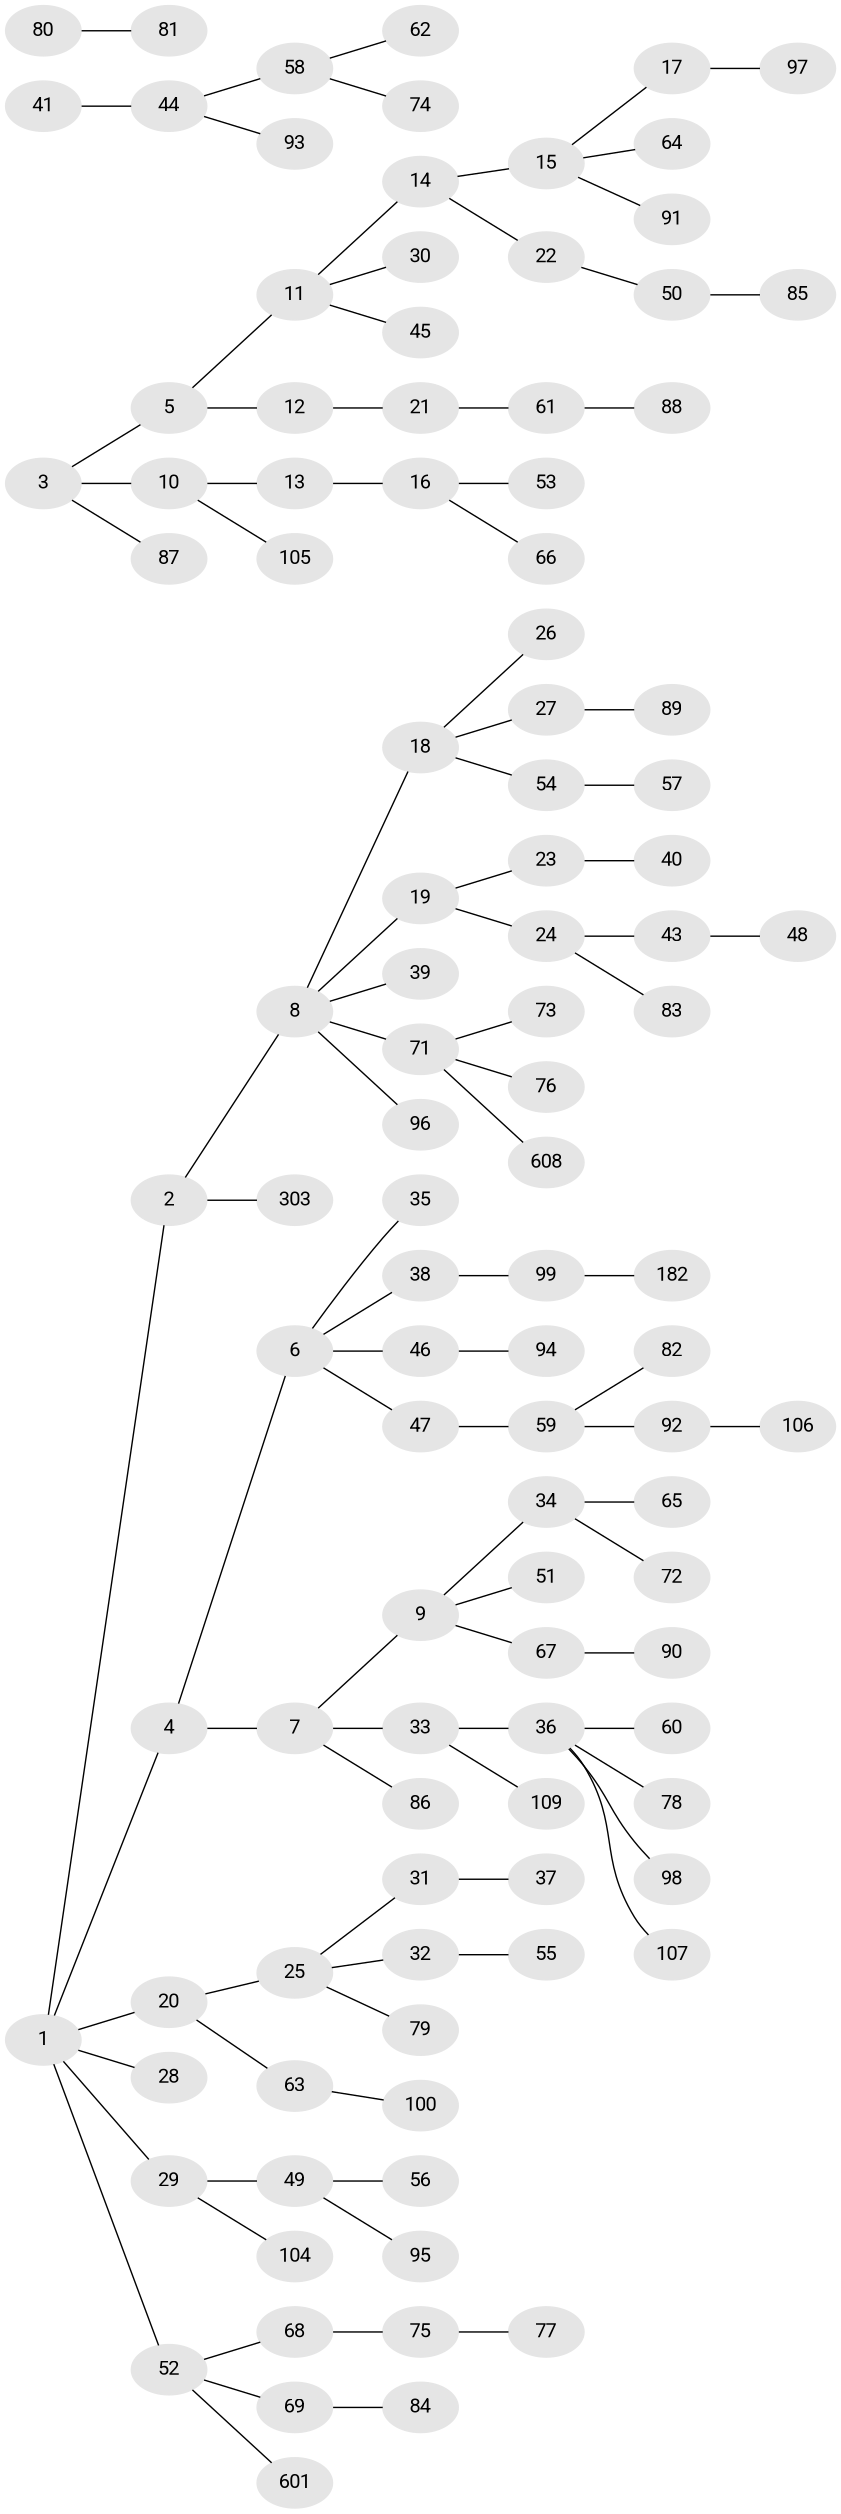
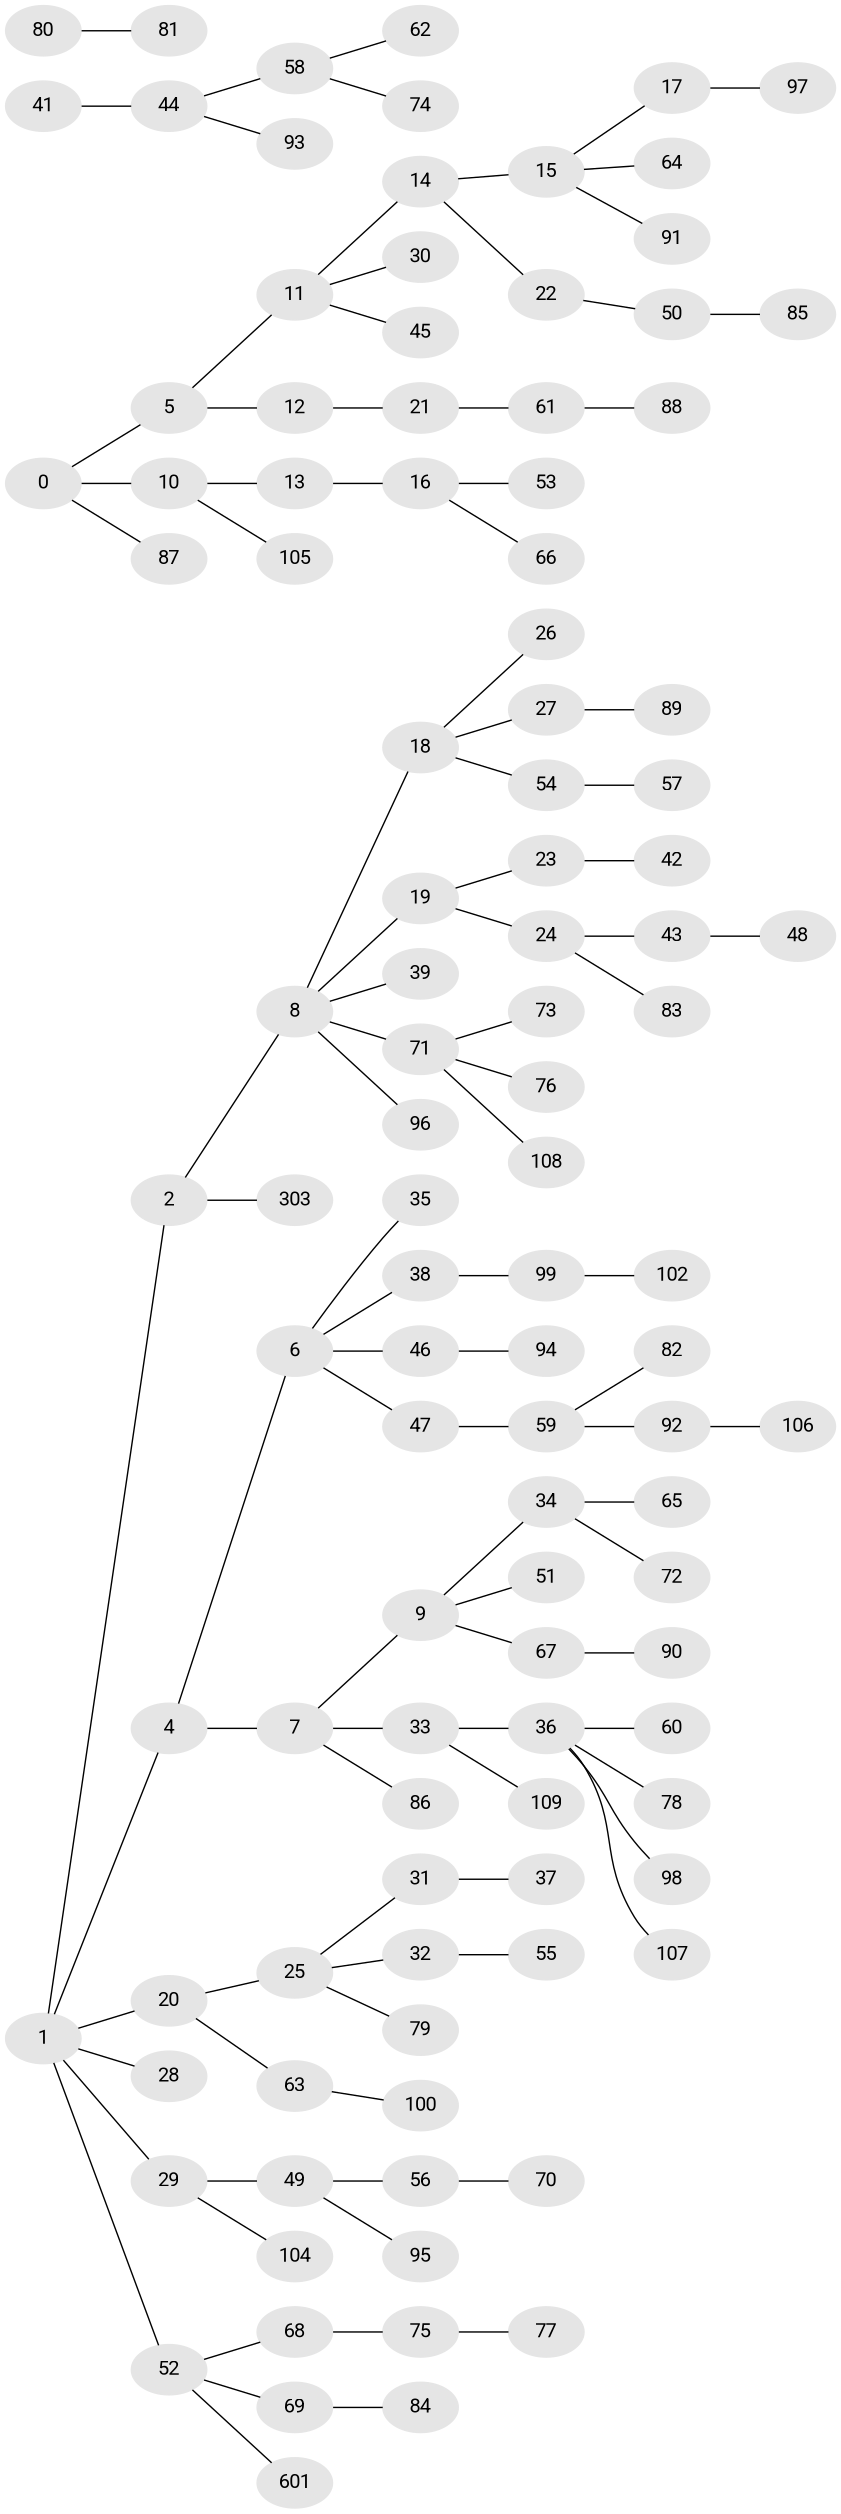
(43, 483) -> (43, 483)
(672, 861) -> (672, 861)
(546, 1162) -> (546, 1162)
(672, 1276) -> (672, 1276)
none -> (546, 2181)
